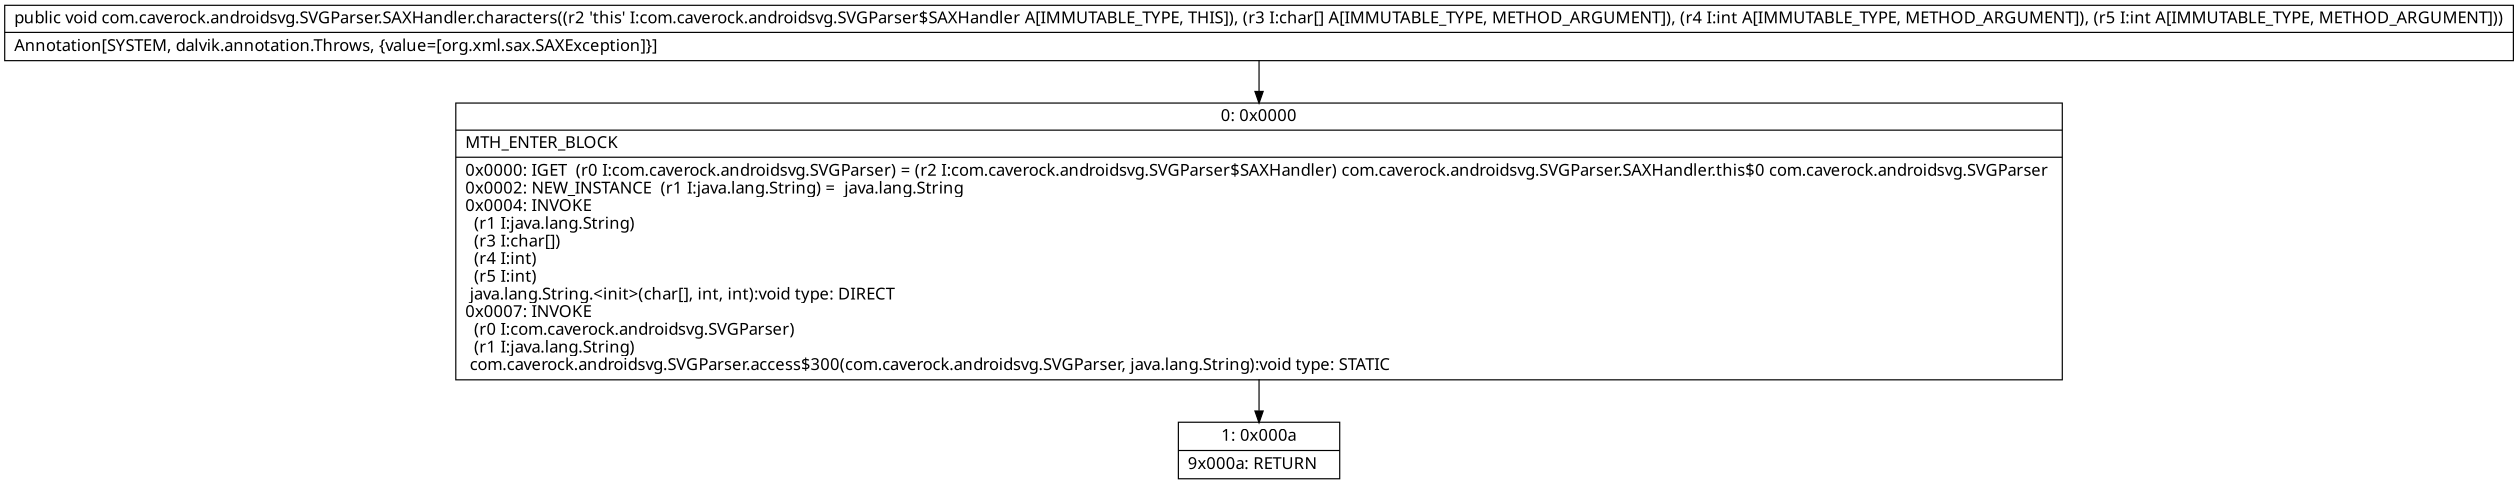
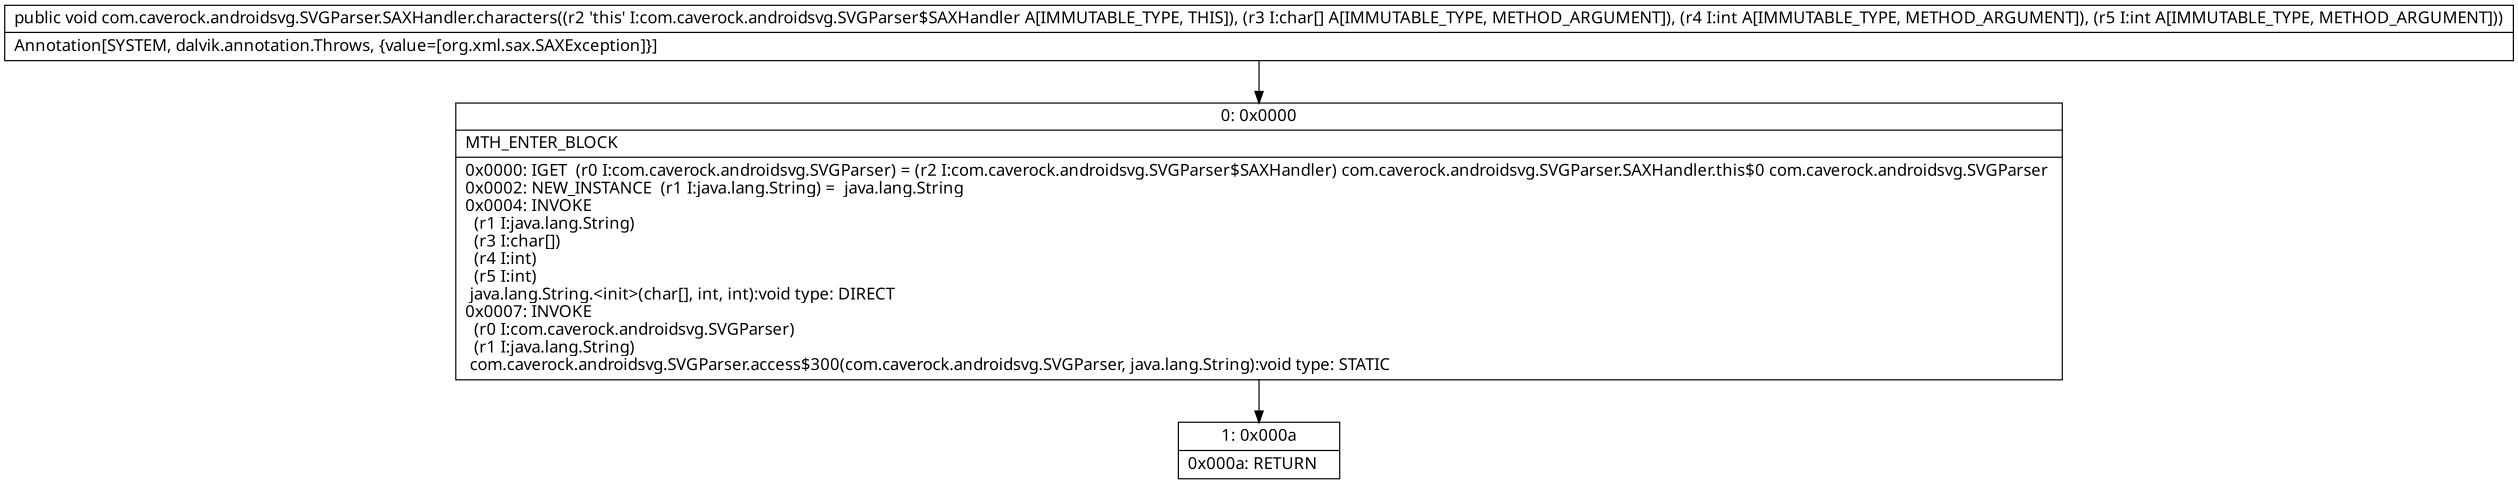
(1259, 464) -> (1259, 464)
